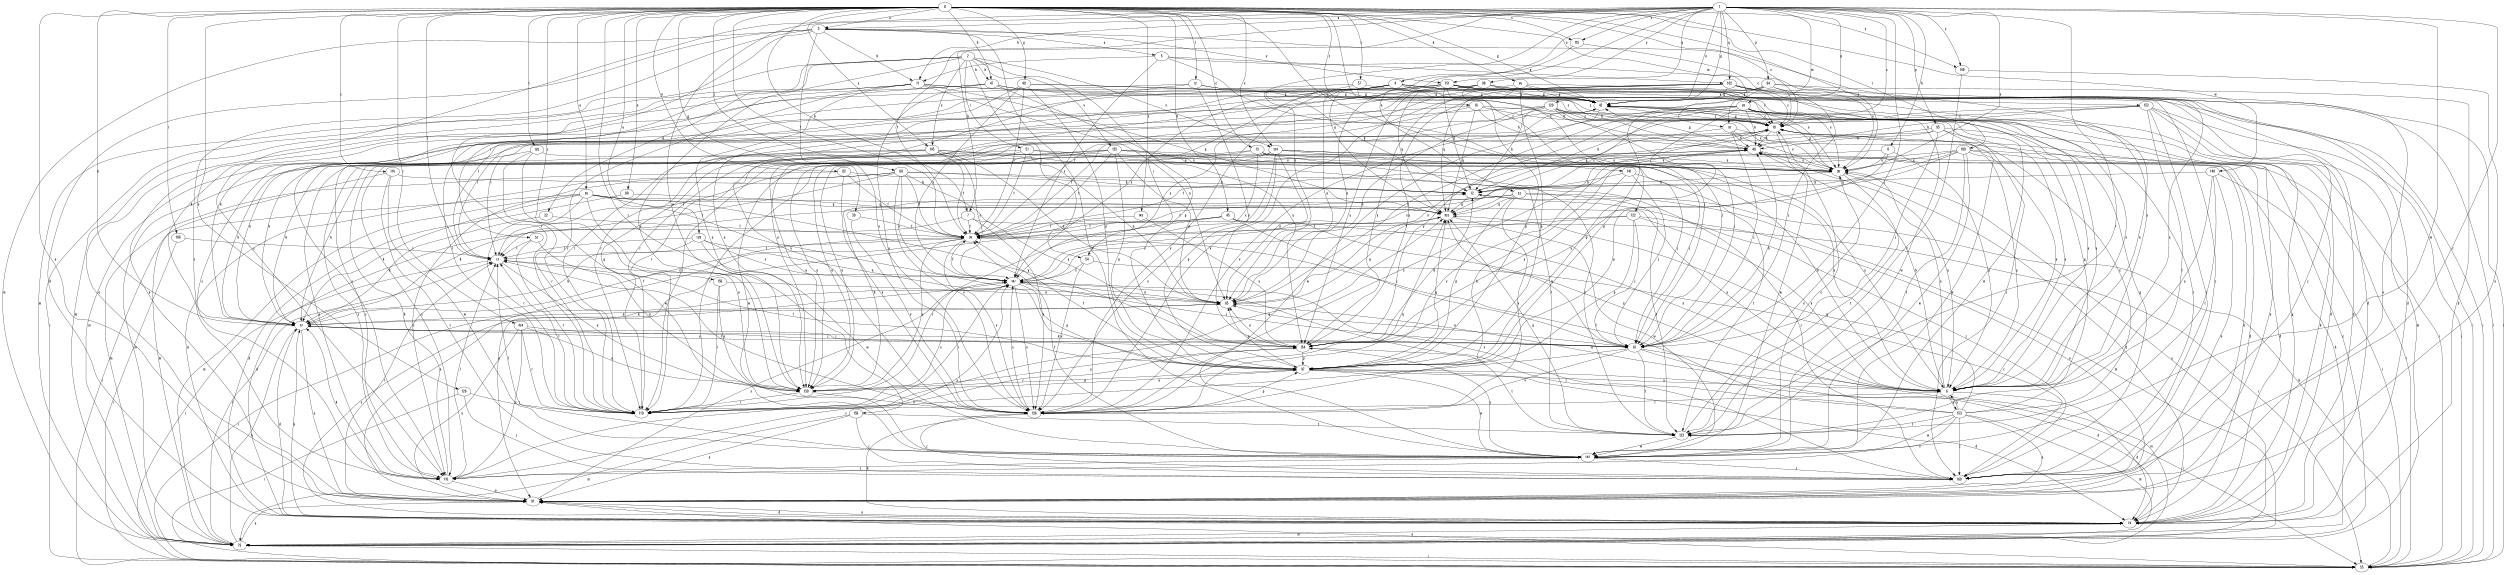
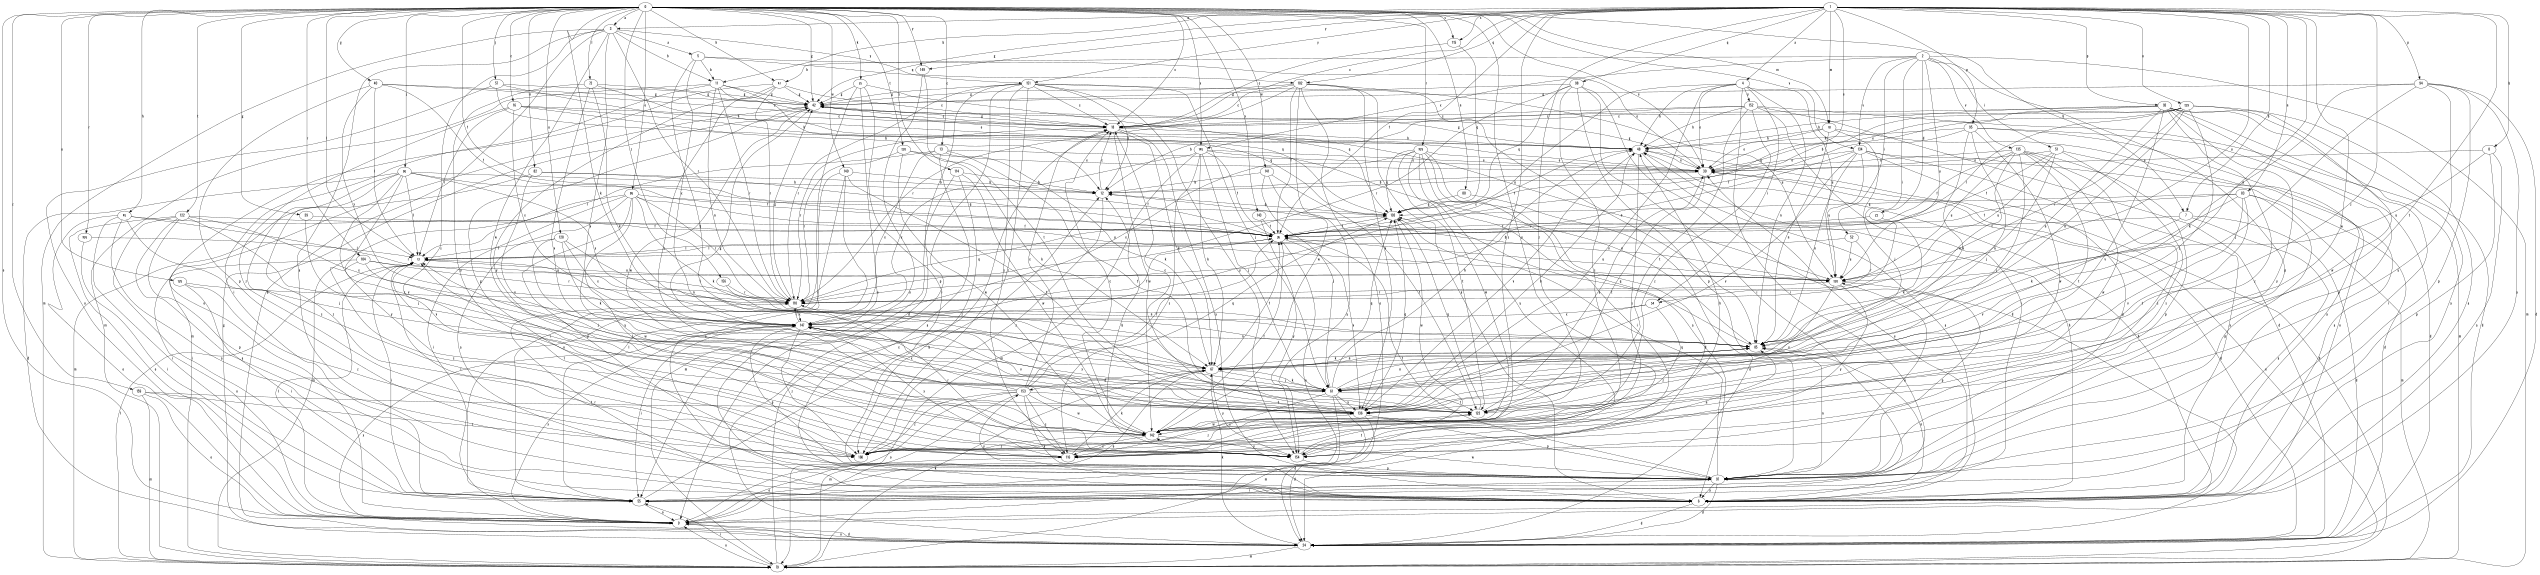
(2189, 154) -> none
(1381, 194) -> (1464, 20)
(779, 275) -> none
(732, 361) -> none
none -> (290, 421)
(1108, 522) -> (1123, 377)
